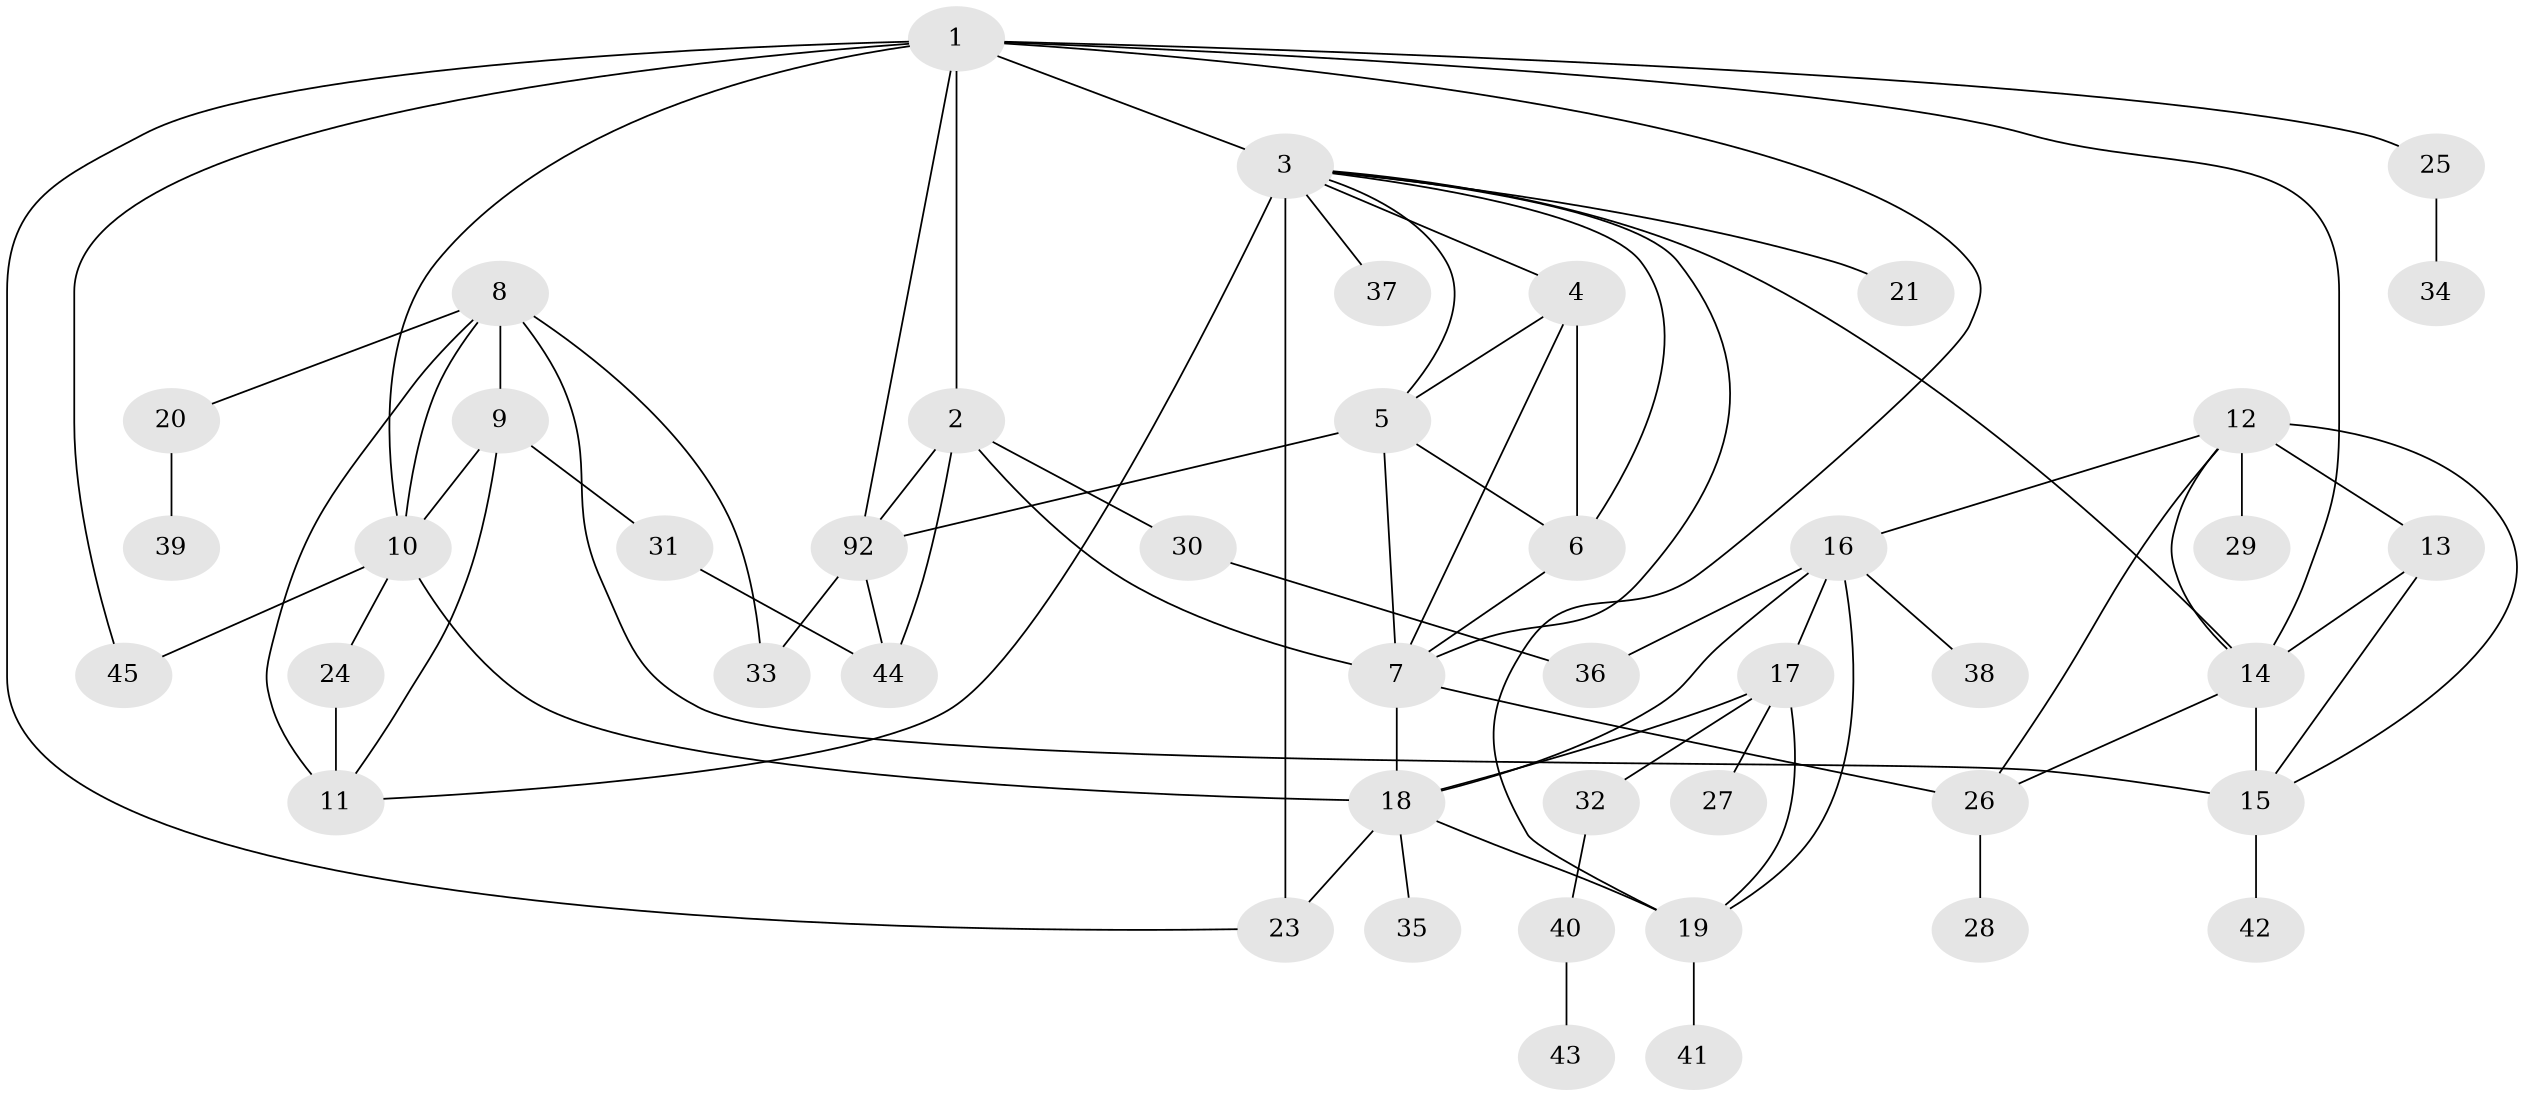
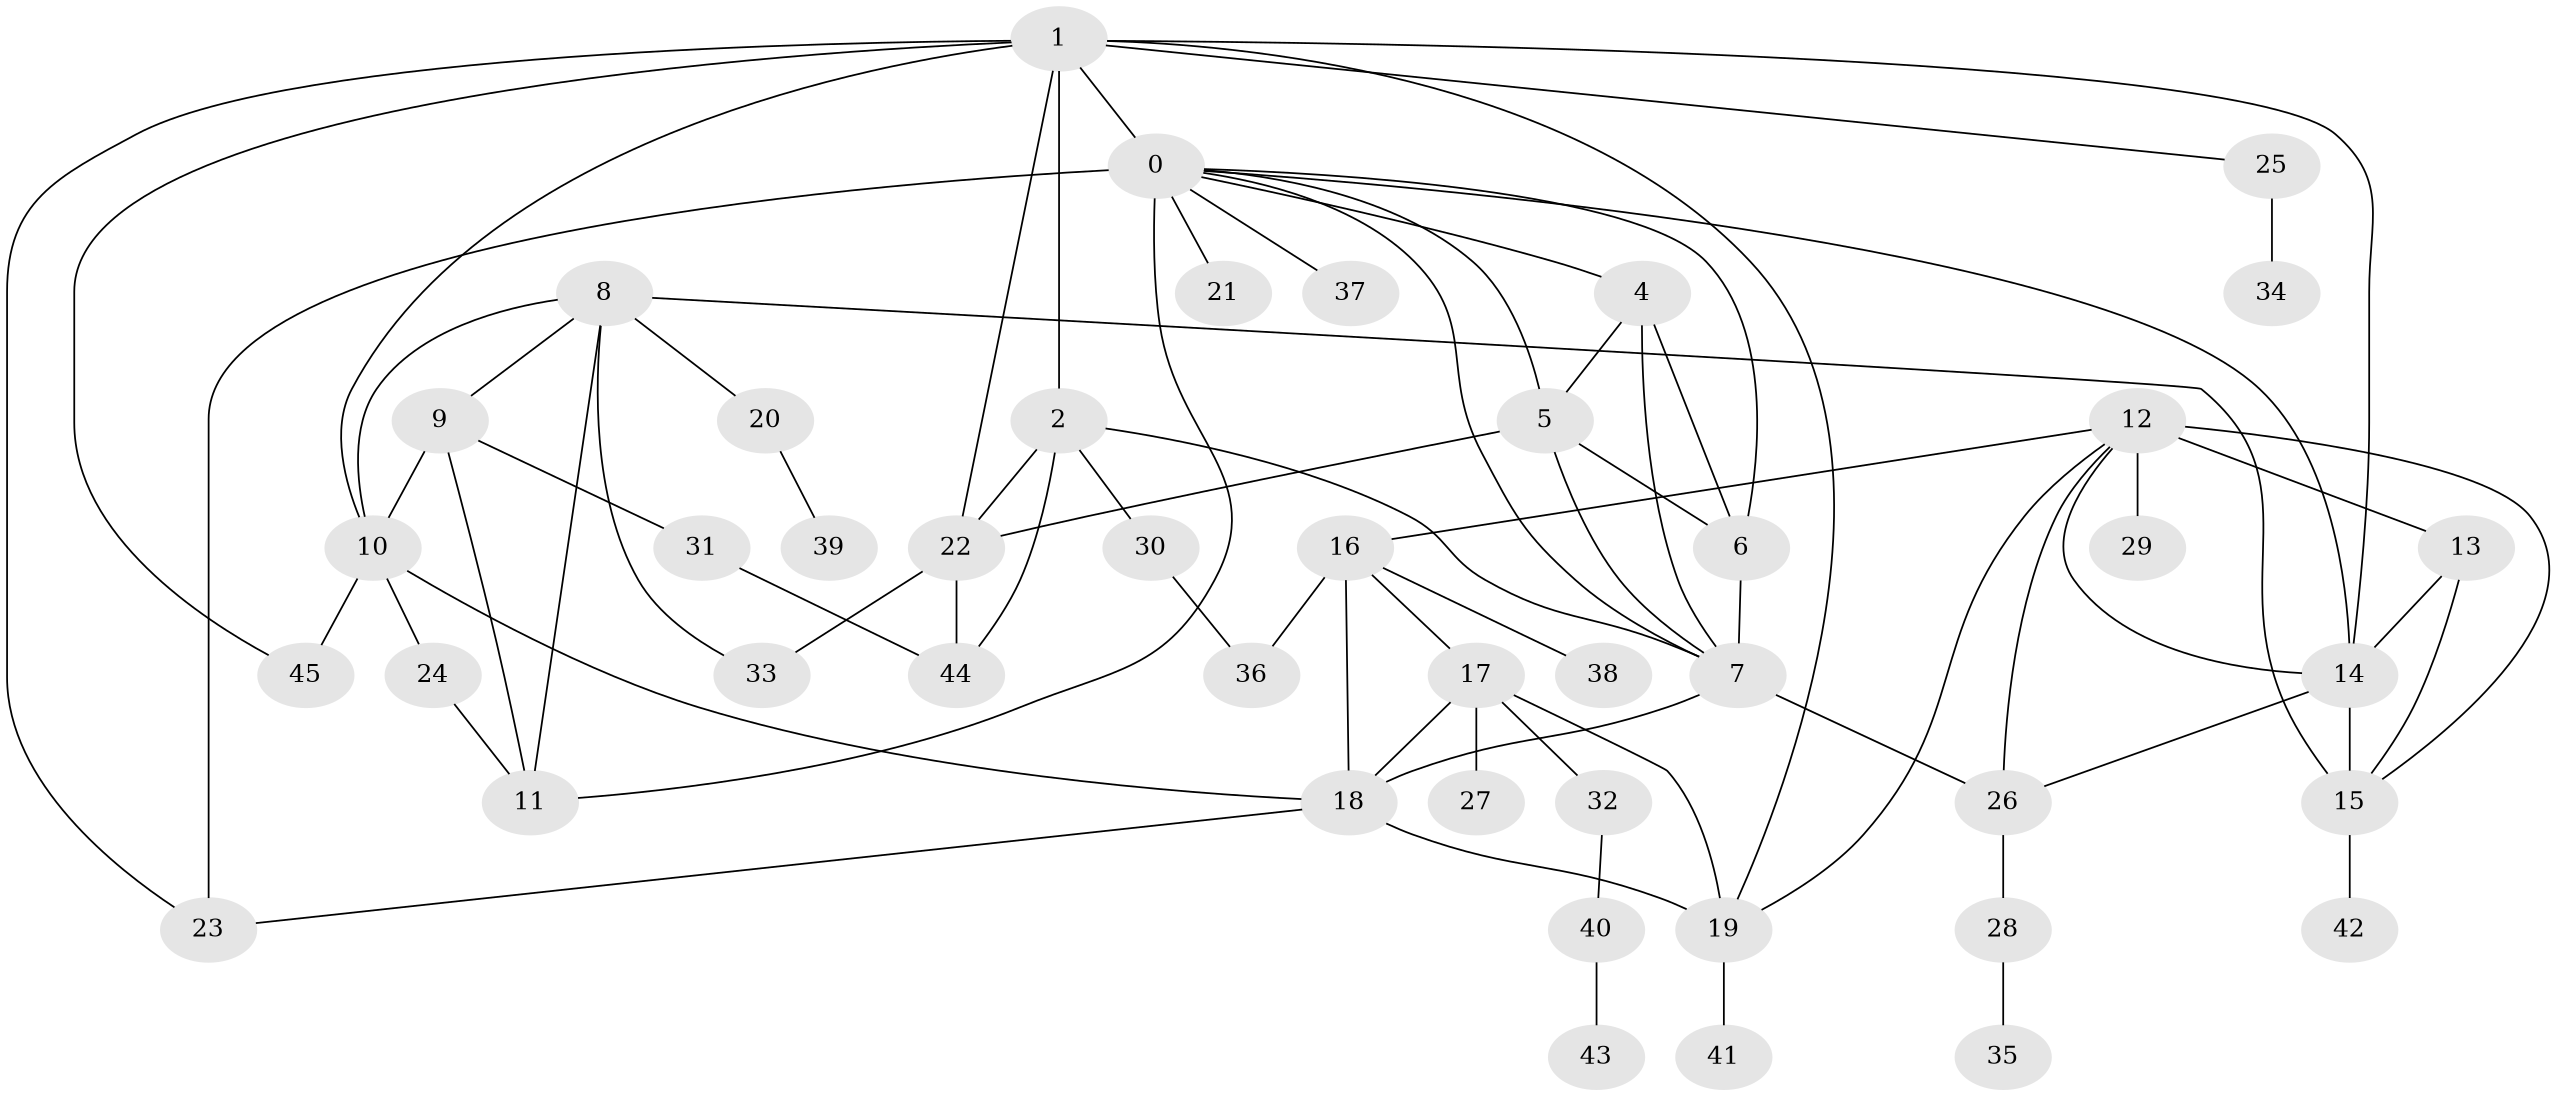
(1285, 166) -> (1156, 166)
(859, 548) -> (957, 548)
(1847, 748) -> (1944, 686)
(1405, 866) -> (2003, 994)
